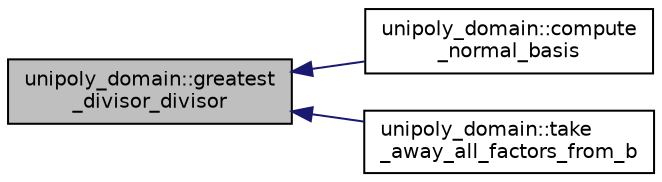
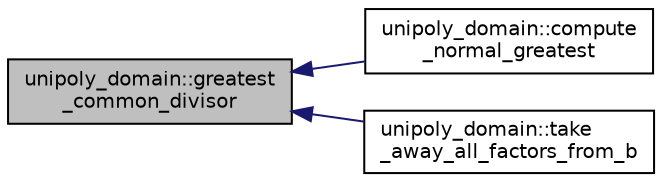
(509, 41) -> (509, 41)
(150, 92) -> (150, 92)
